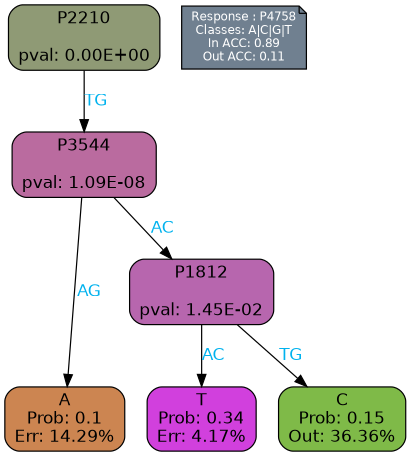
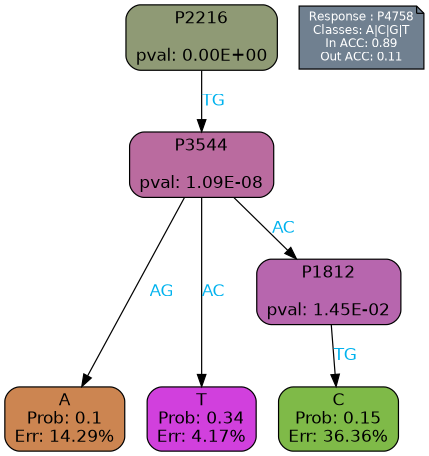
(84, 38) -> (202, 38)
(202, 349) -> (202, 286)
(342, 419) -> (339, 419)
